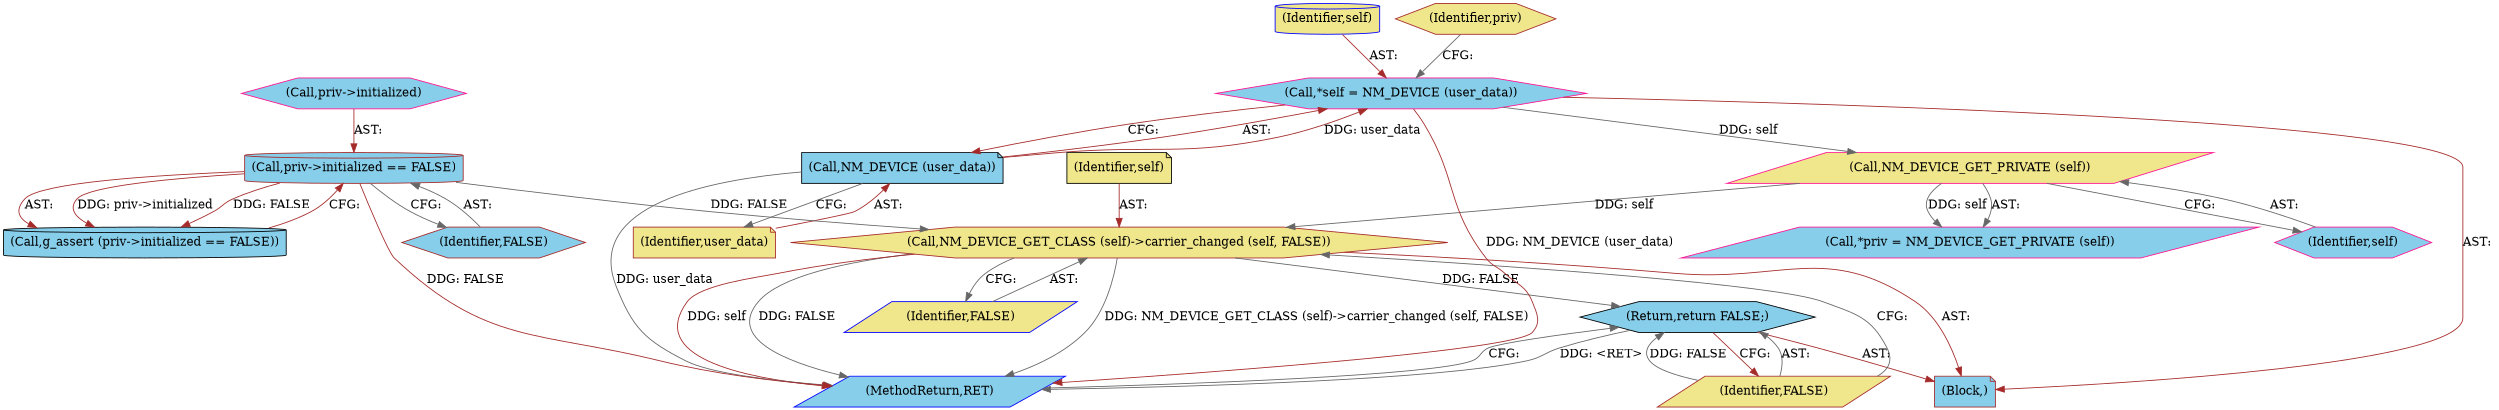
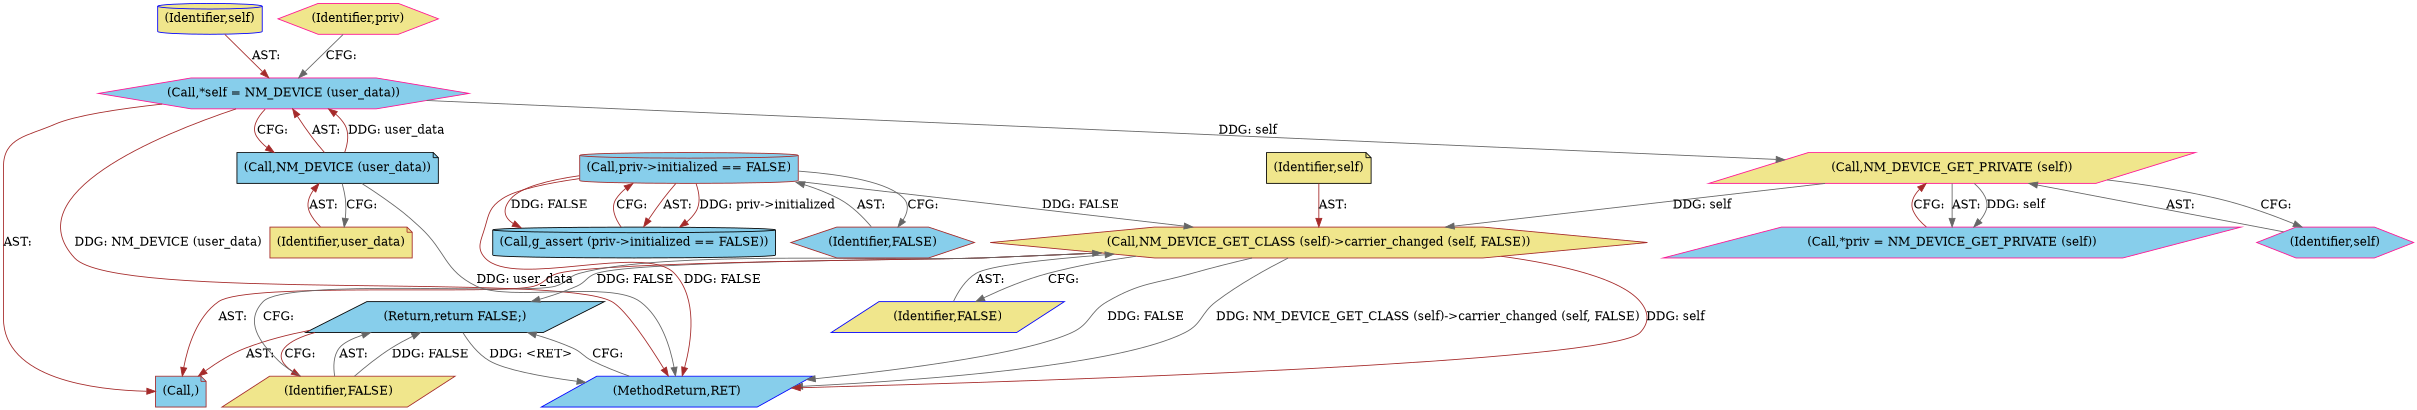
(1476, 19) -> (358, 19)
(354, 93) -> none
none -> (1913, 209)
(1698, 317) -> (455, 317)
(1965, 392) -> (181, 392)
